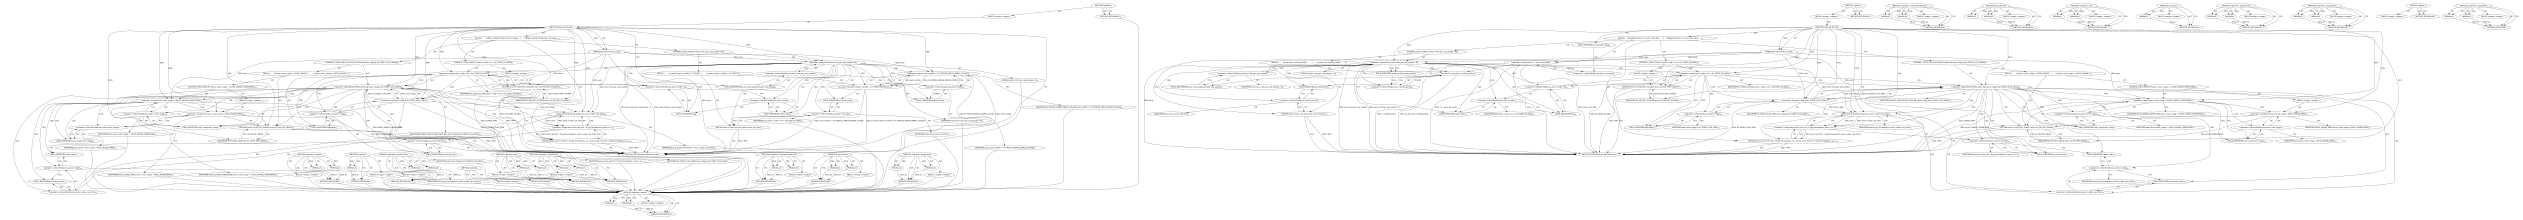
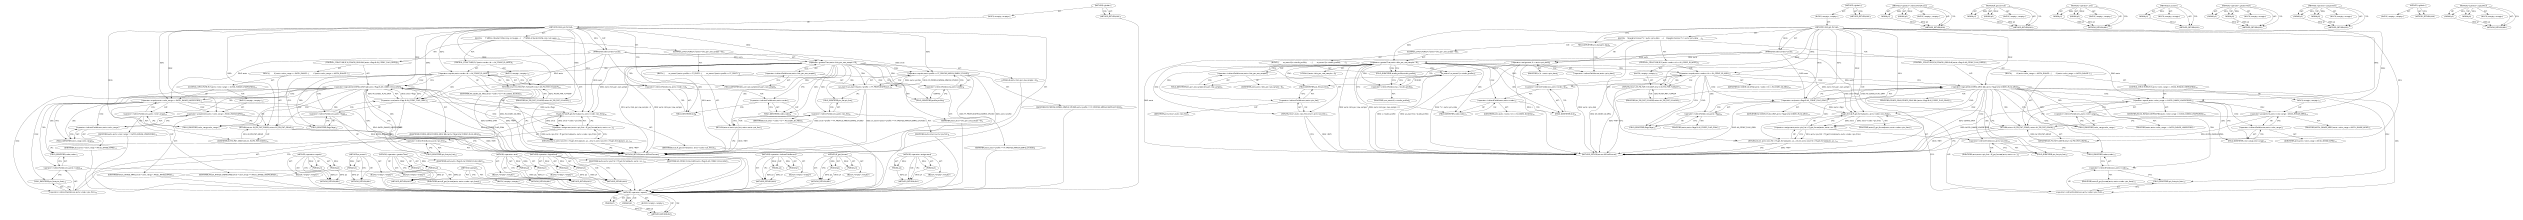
(1571, 68) -> (1571, 68)
none -> (1543, 74)
none -> (1392, 101)
